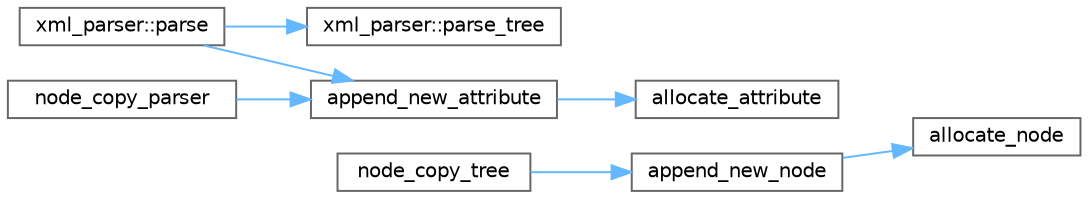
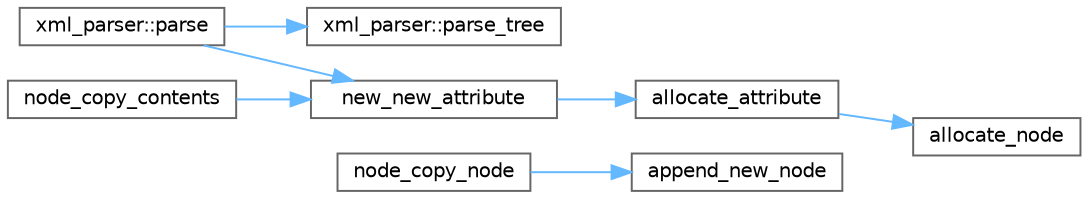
(122, 99) -> (122, 99)
(434, 99) -> (434, 99)
(868, 154) -> (866, 118)
(434, 172) -> (434, 172)
